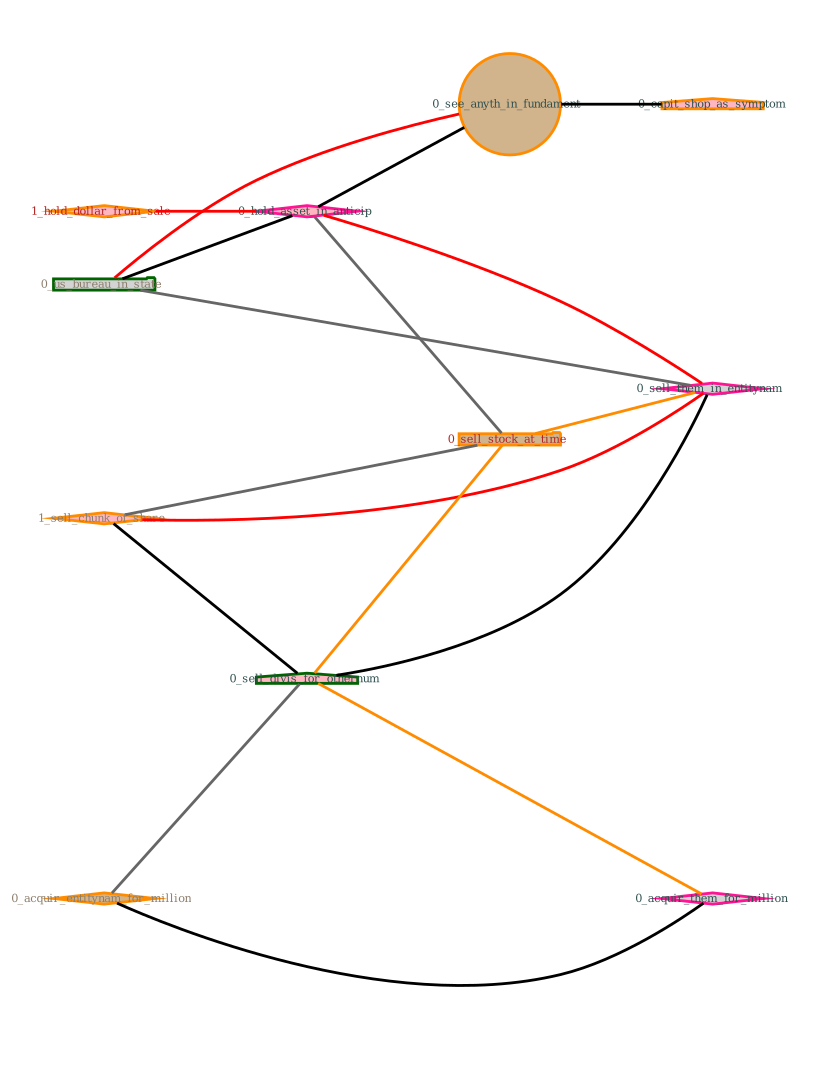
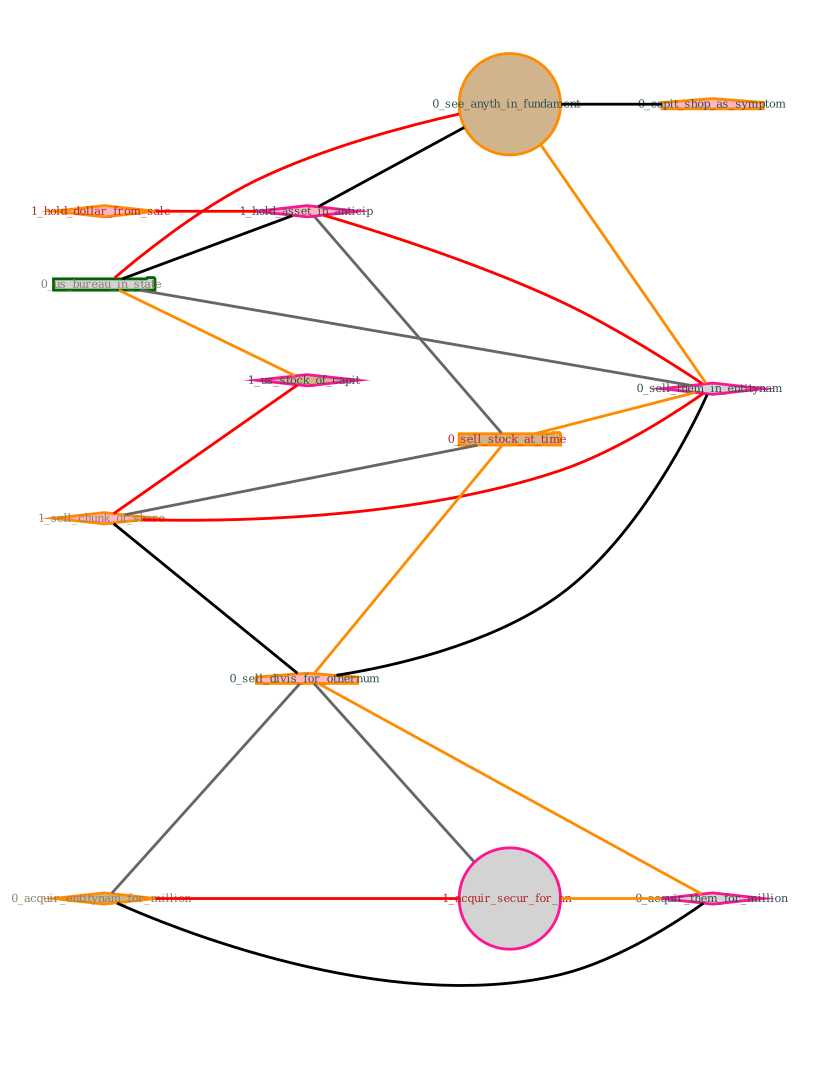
(307, 211) -> (307, 211)
none -> (623, 264)
none -> (307, 380)
(307, 679) -> (307, 679)
none -> (510, 899)
